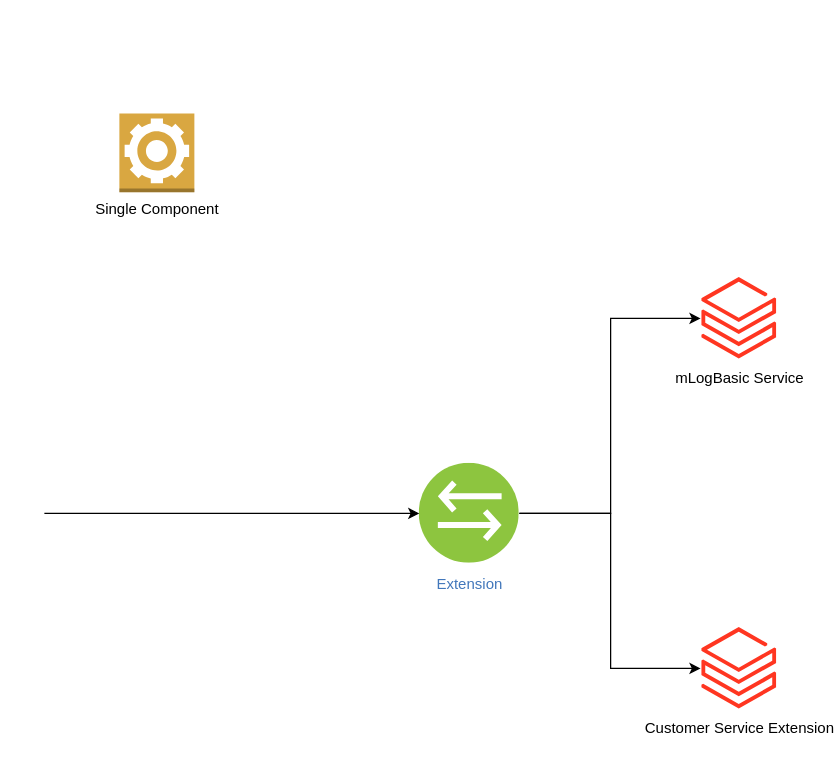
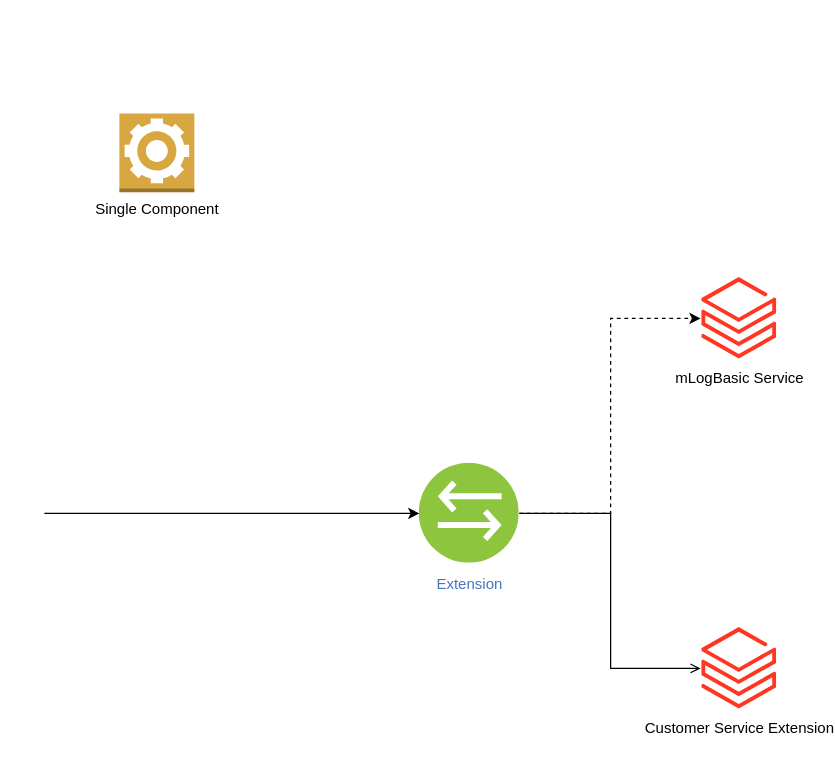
(611, 374) -> (611, 374)
(691, 668) -> (693, 668)
